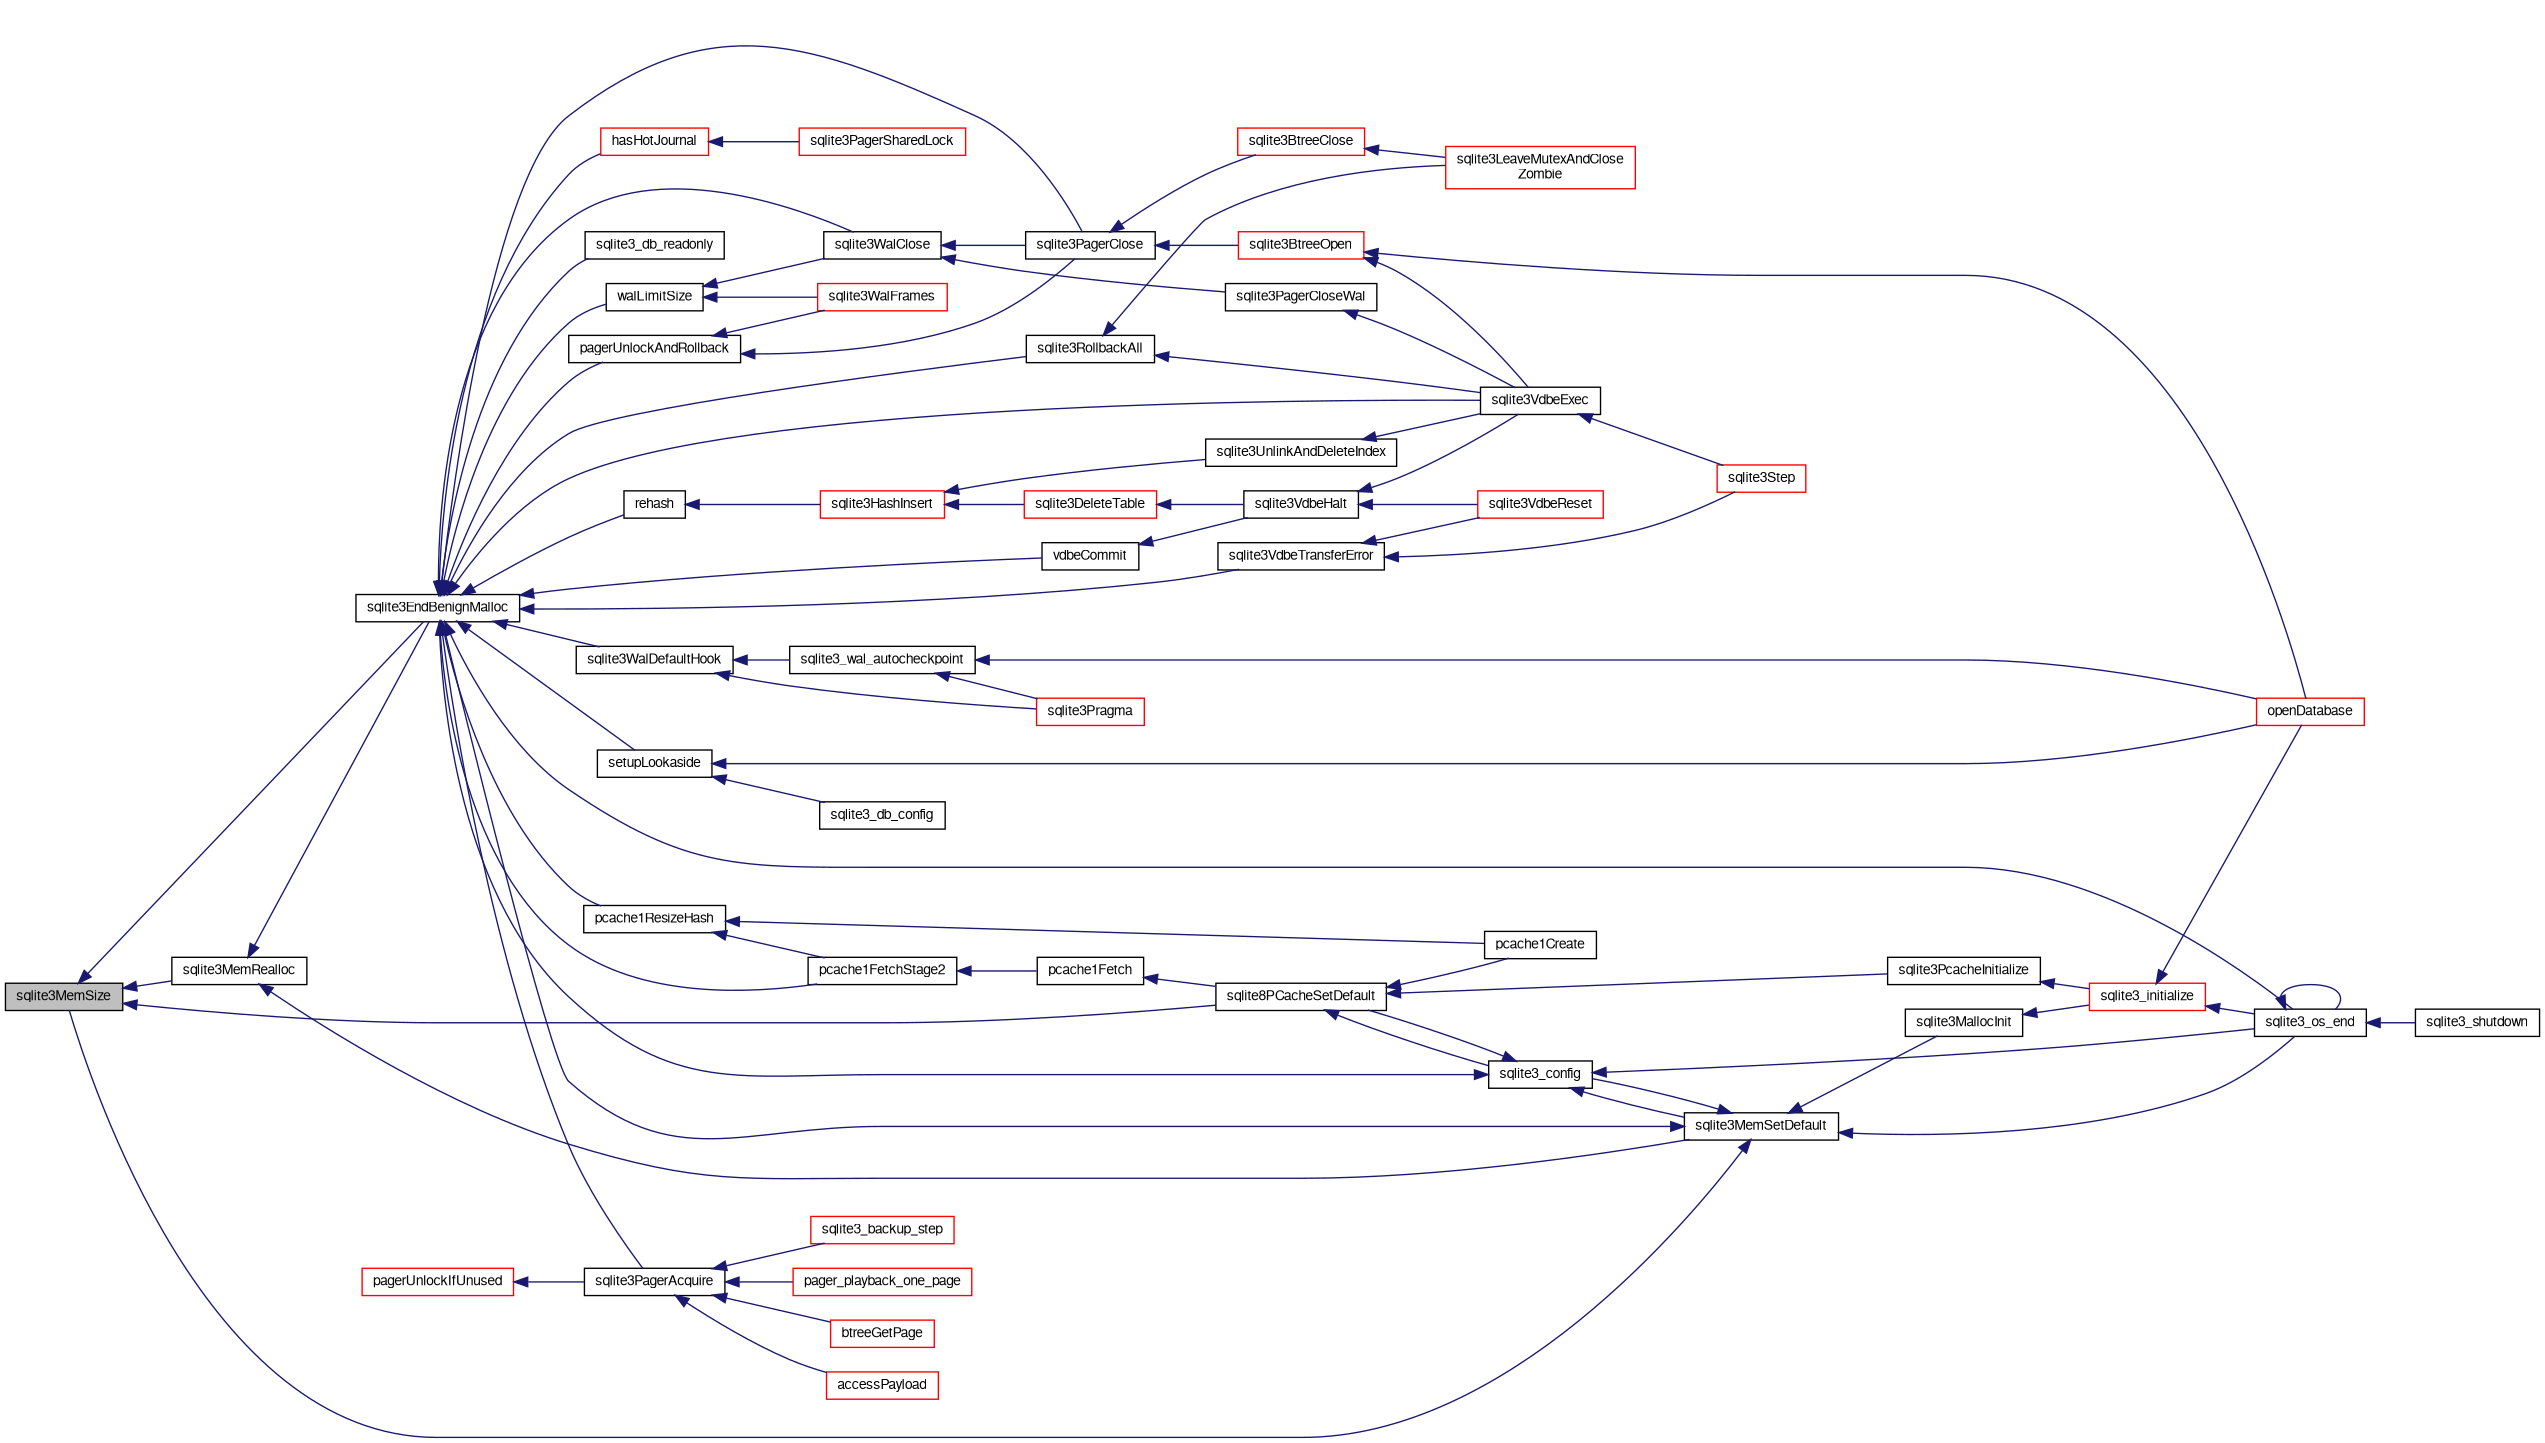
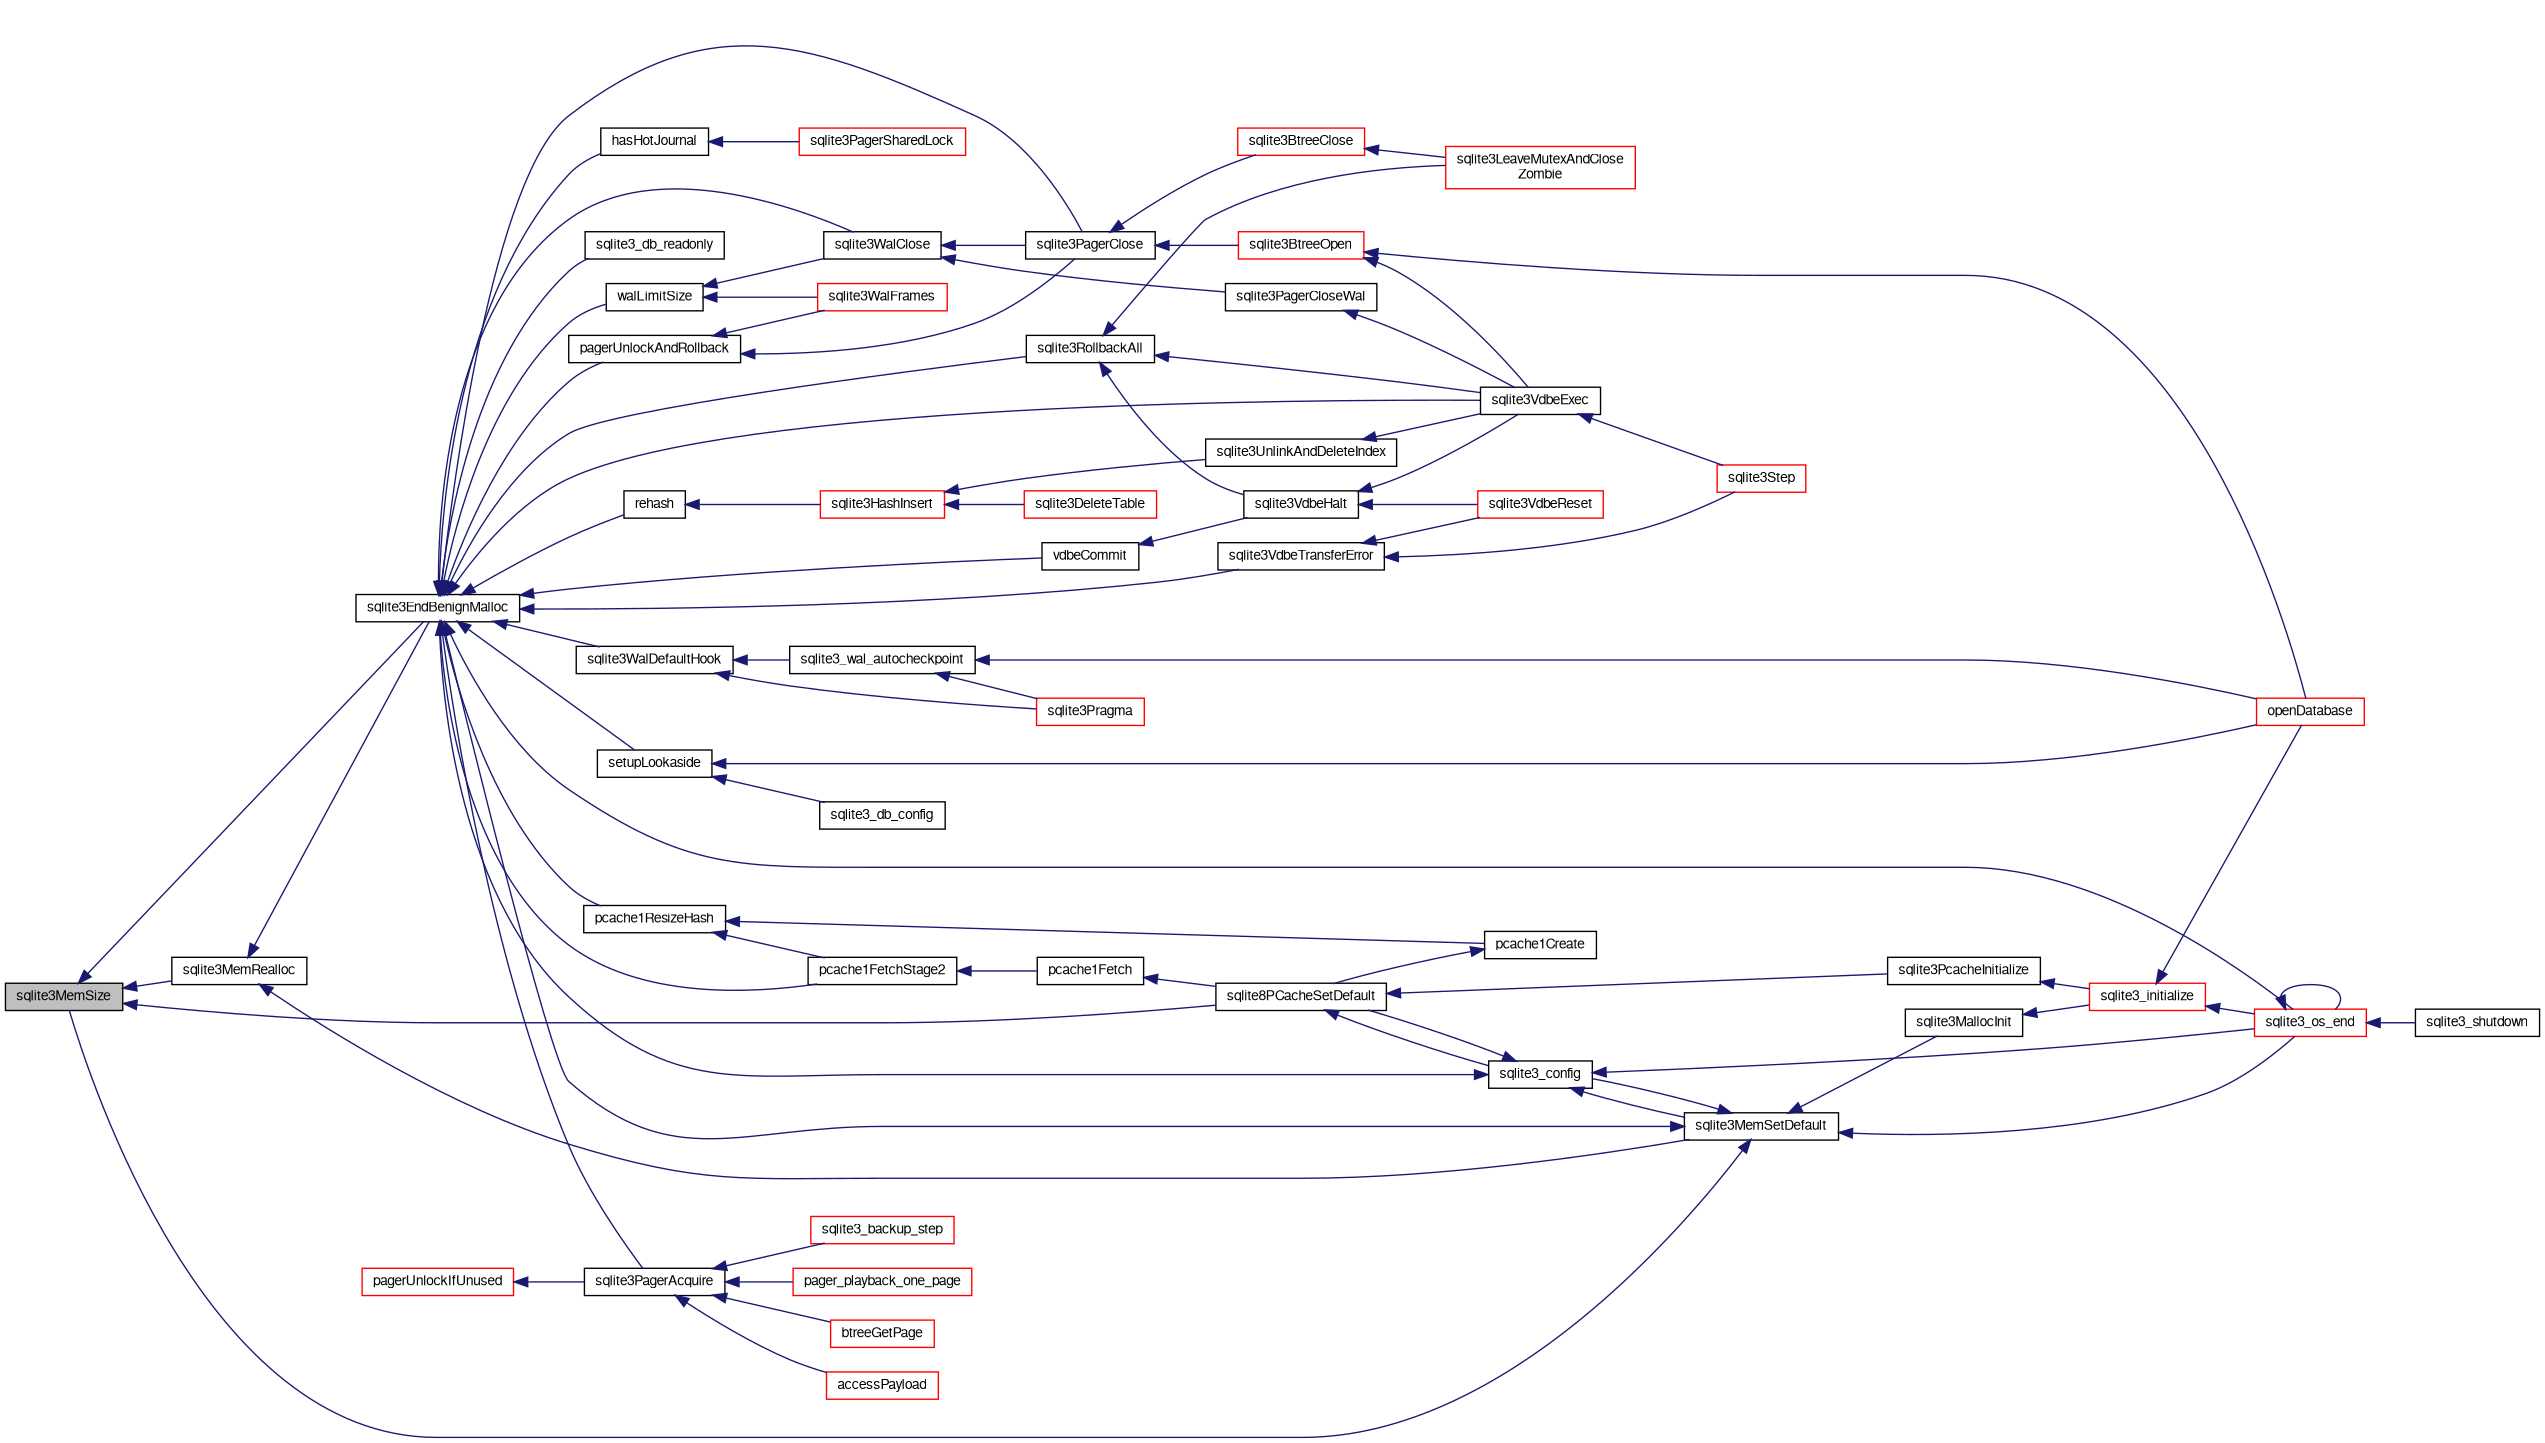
(655, 142) -> (655, 142)
(1207, 505) -> (1166, 446)
(1455, 972) -> (1401, 966)
(2310, 1023) -> (2310, 1023)
